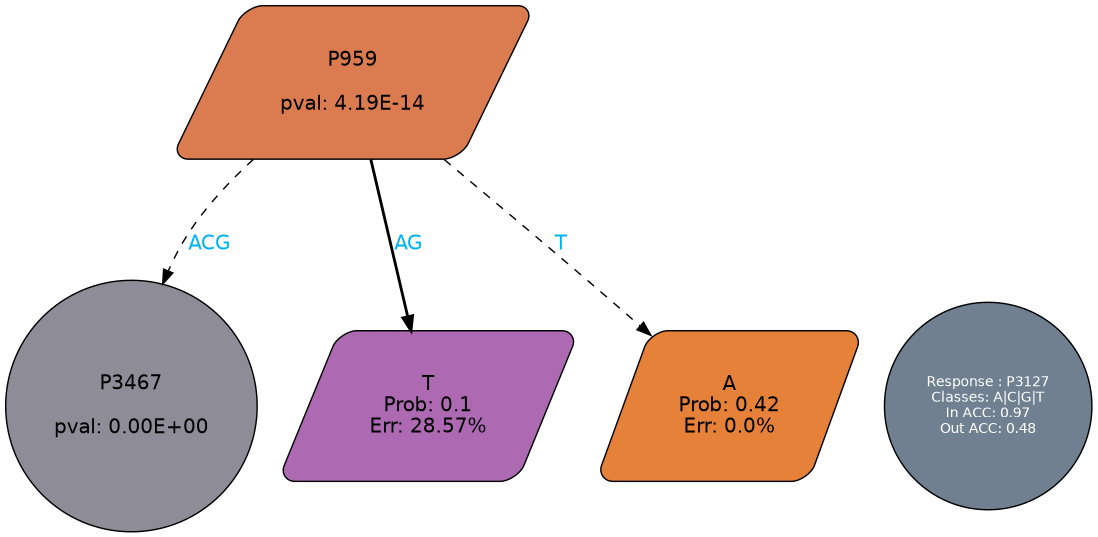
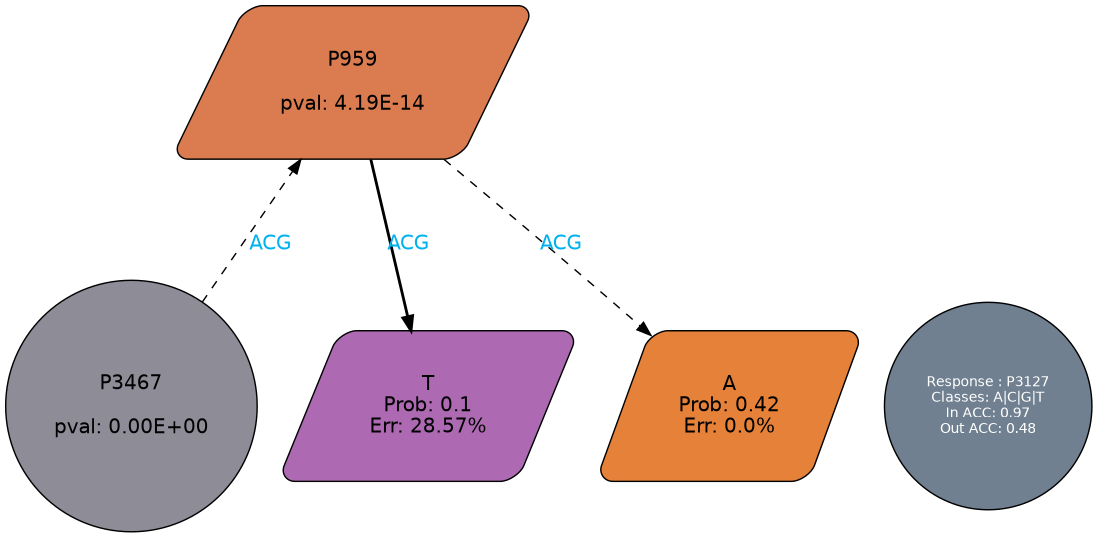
(205, 211) -> (247, 237)
(408, 244) -> (408, 244)
(561, 244) -> (561, 244)
